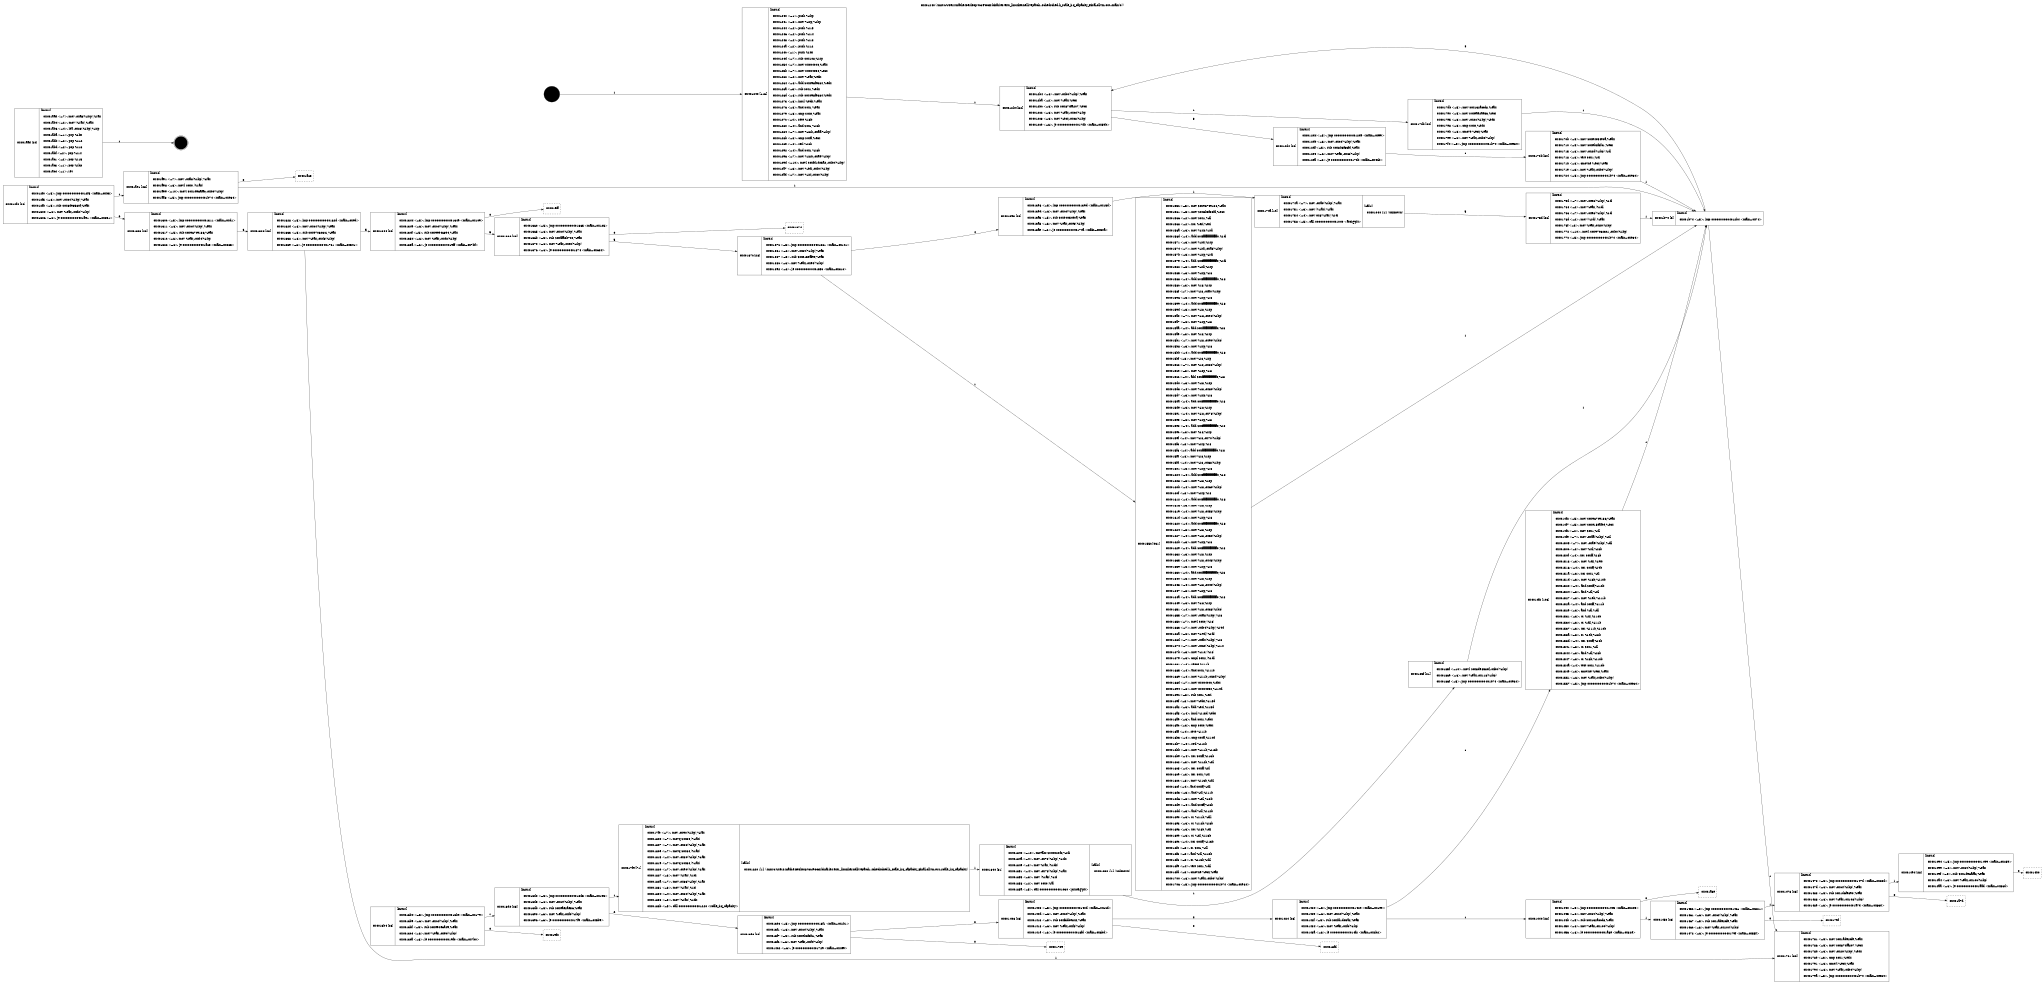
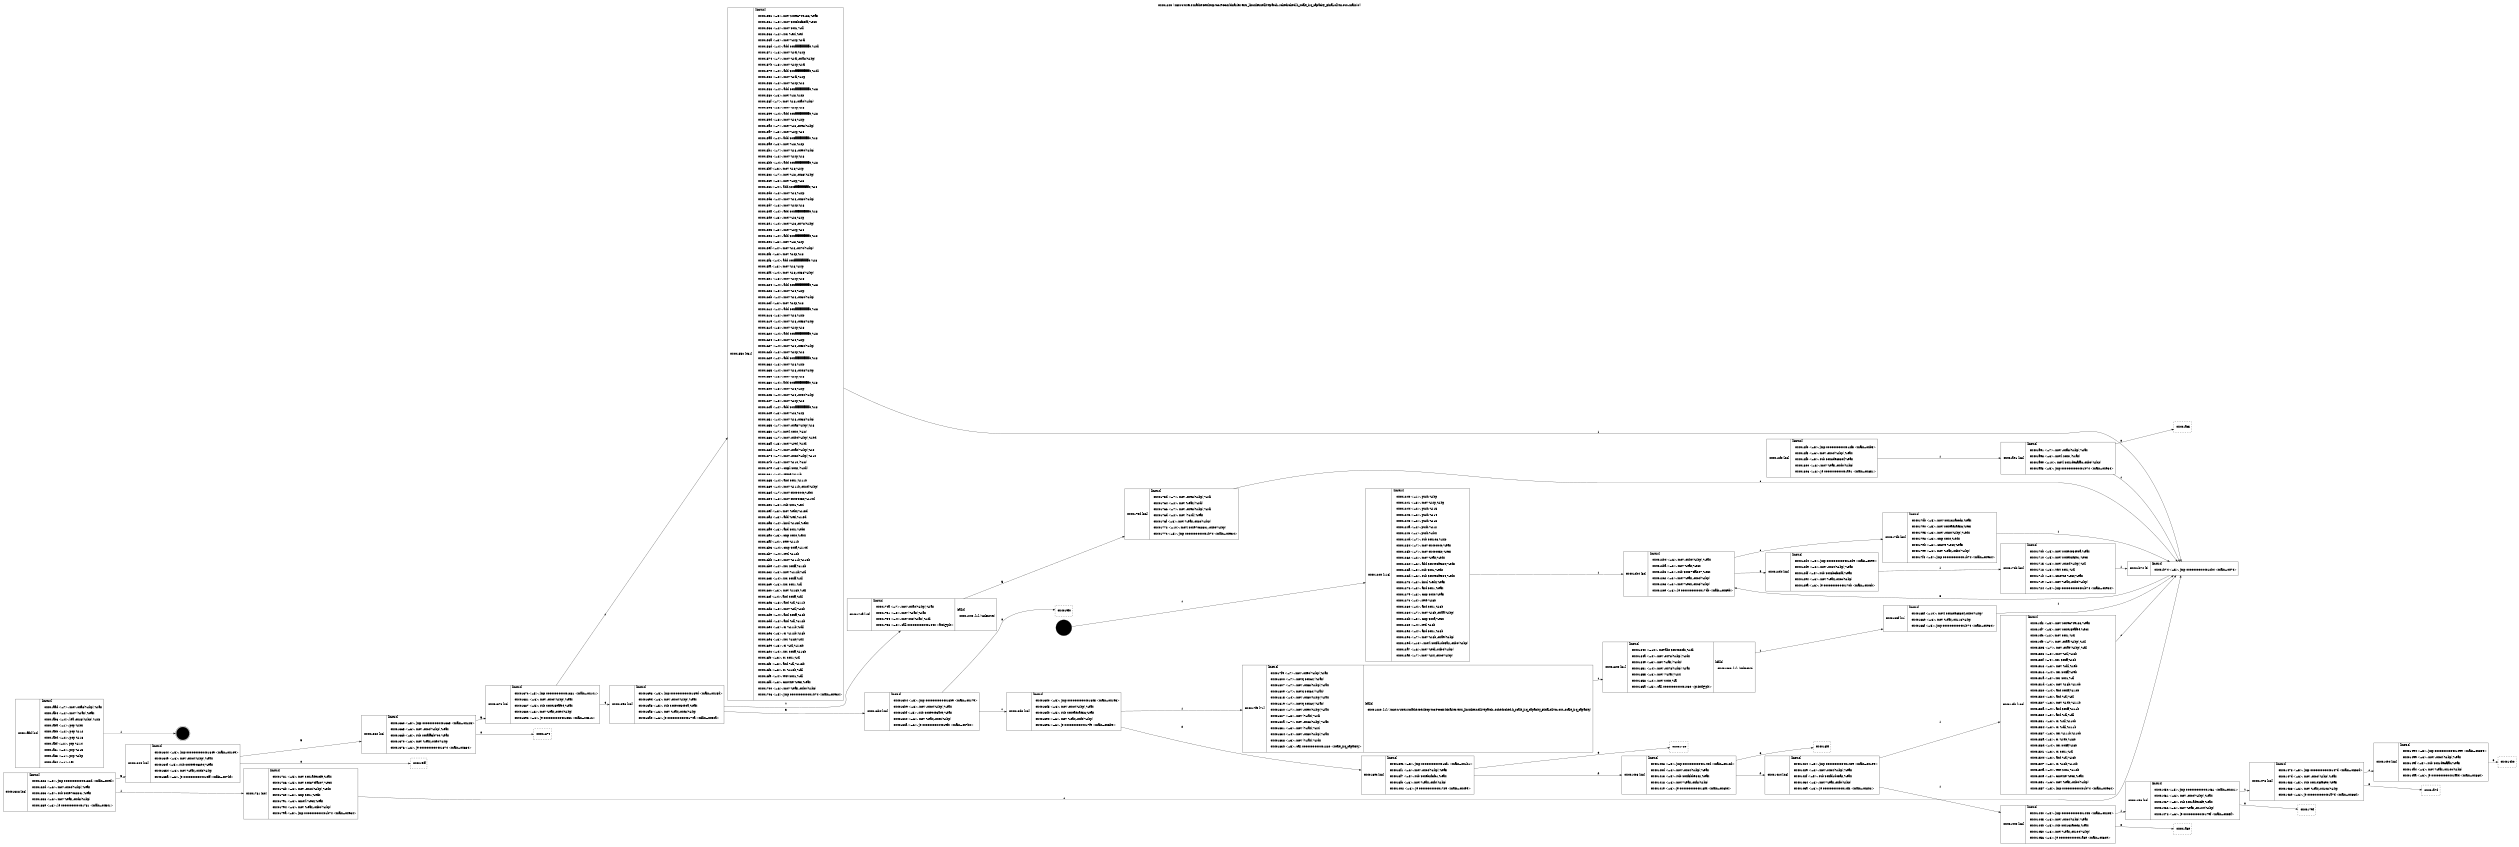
(181, 231) -> none
(1741, 578) -> (1352, 800)
none -> (793, 714)
